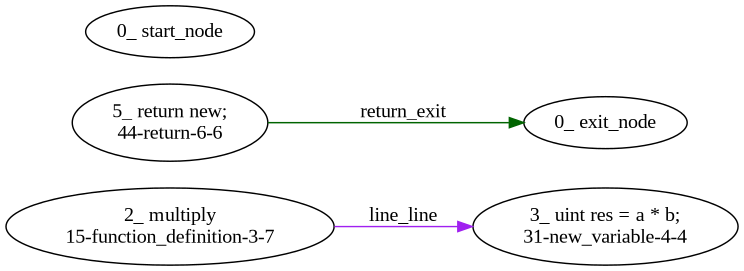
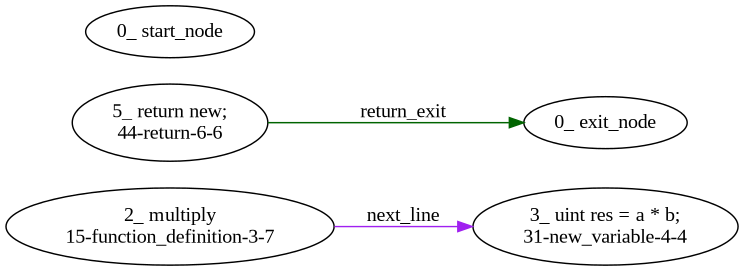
(404, 216) -> (404, 216)
